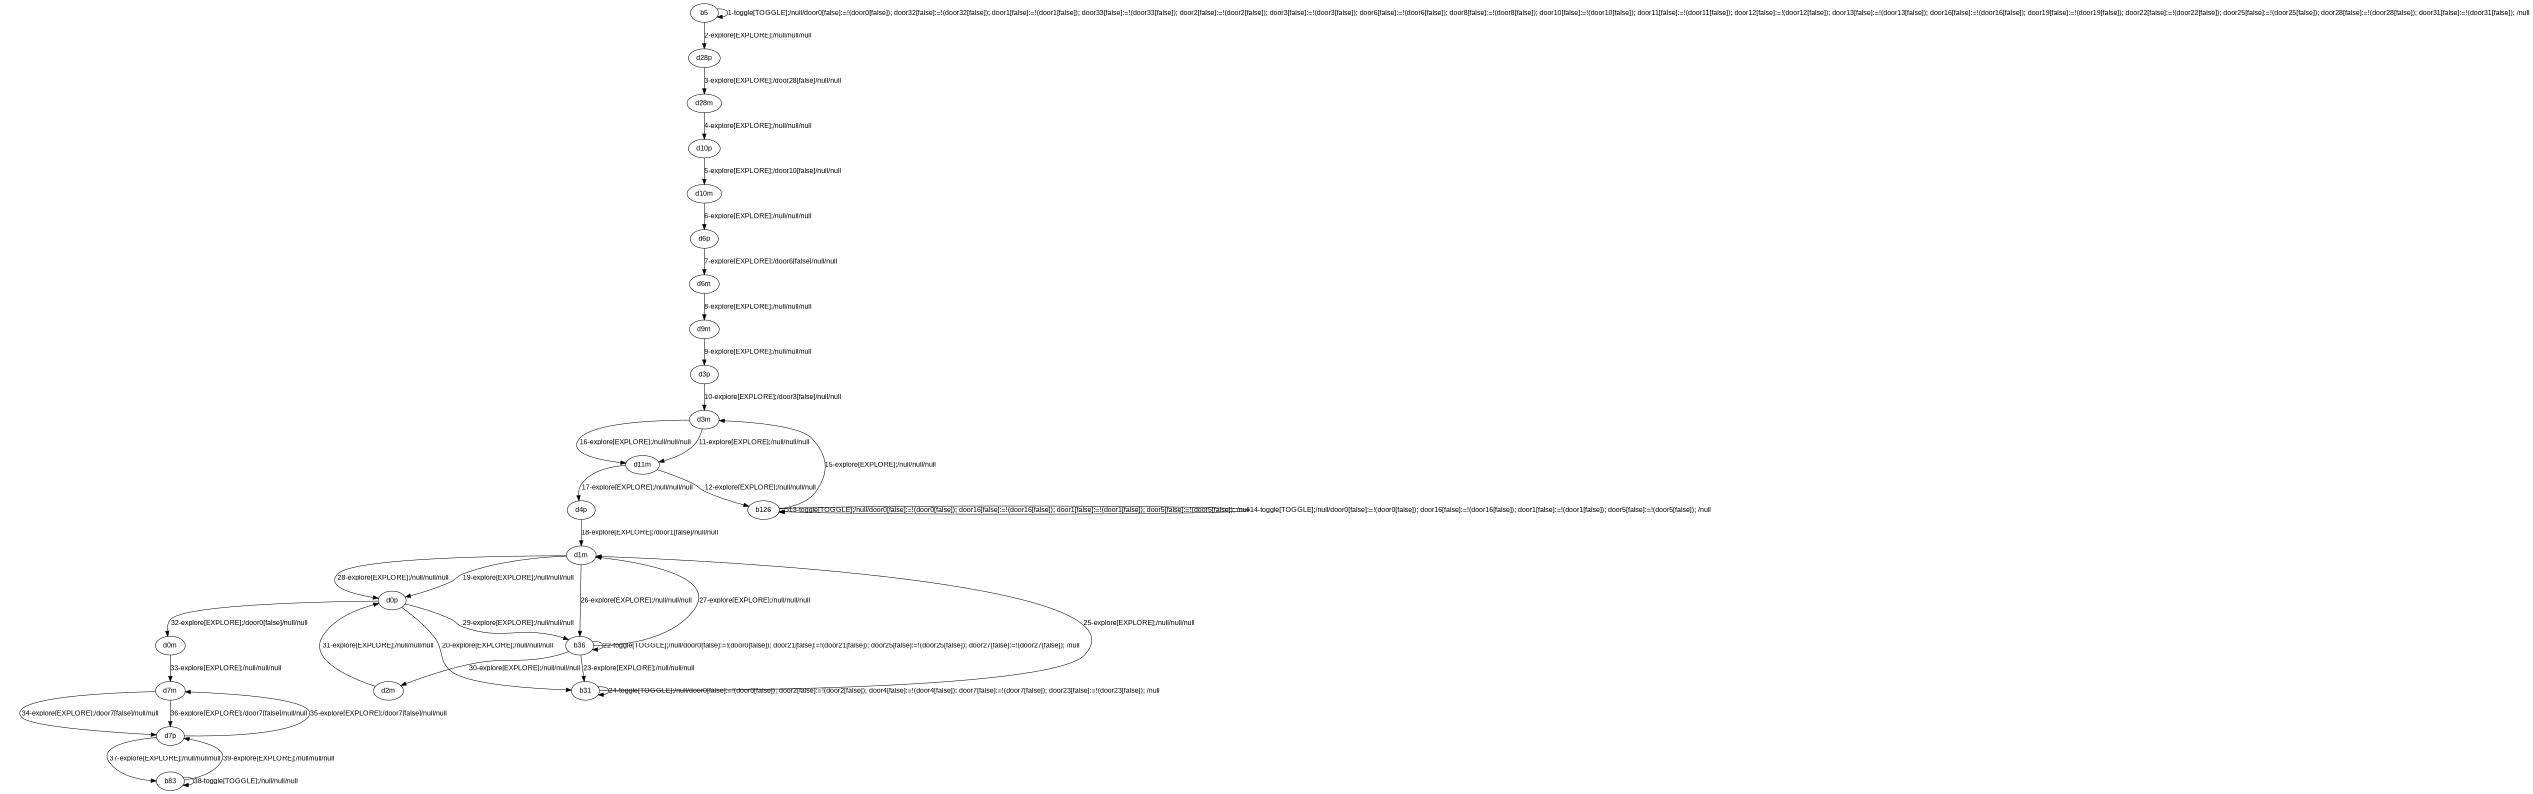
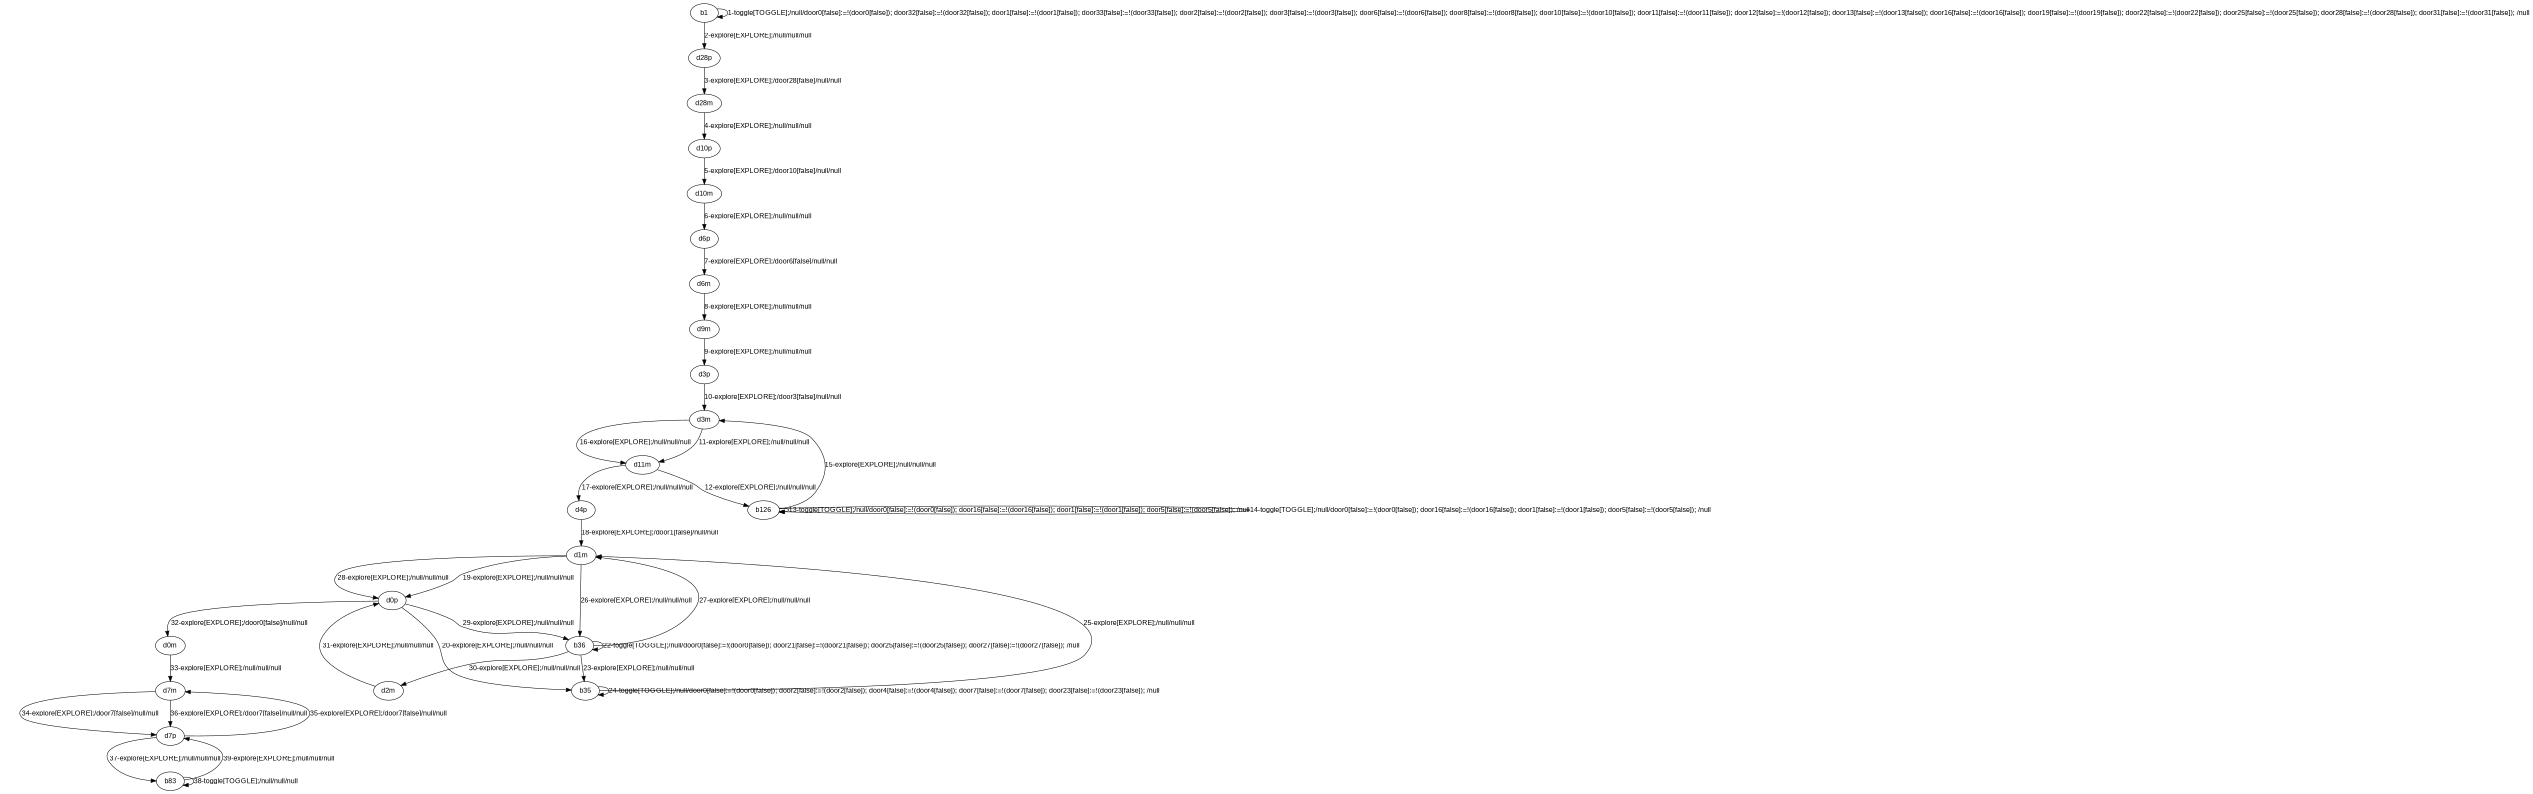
(704, 13) -> (704, 13)
(585, 691) -> (585, 691)
